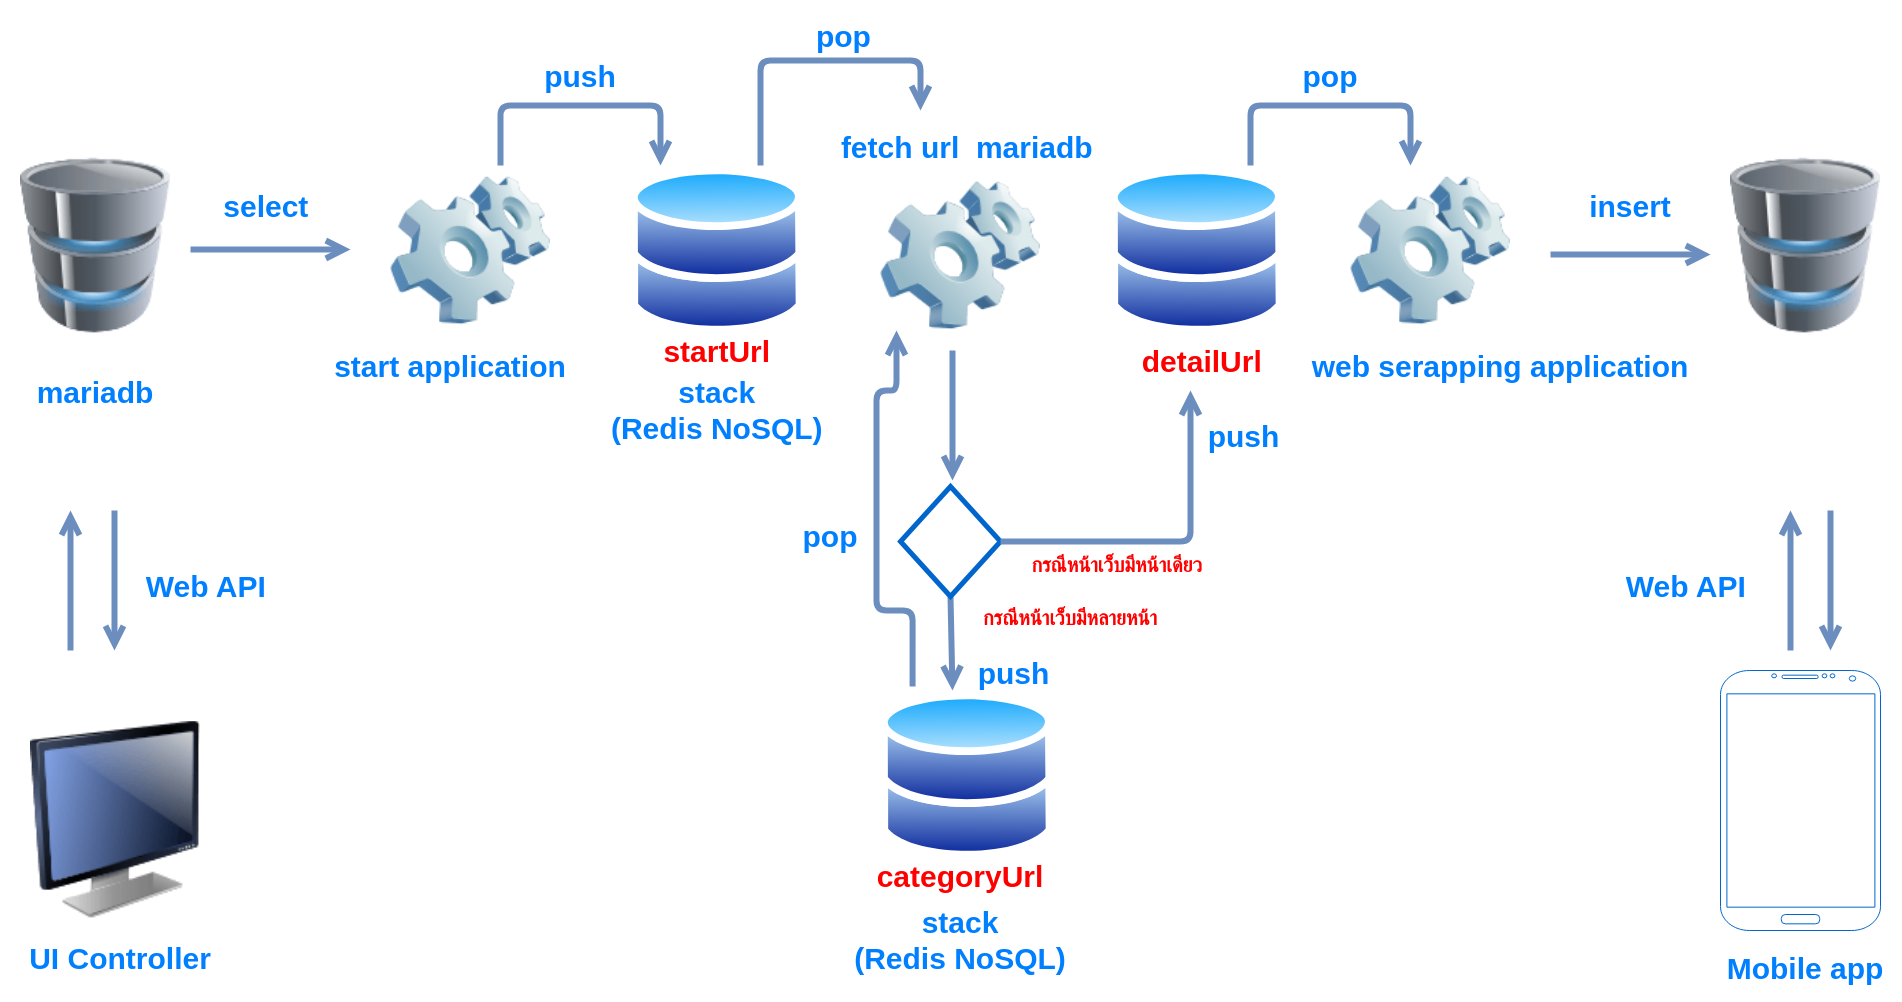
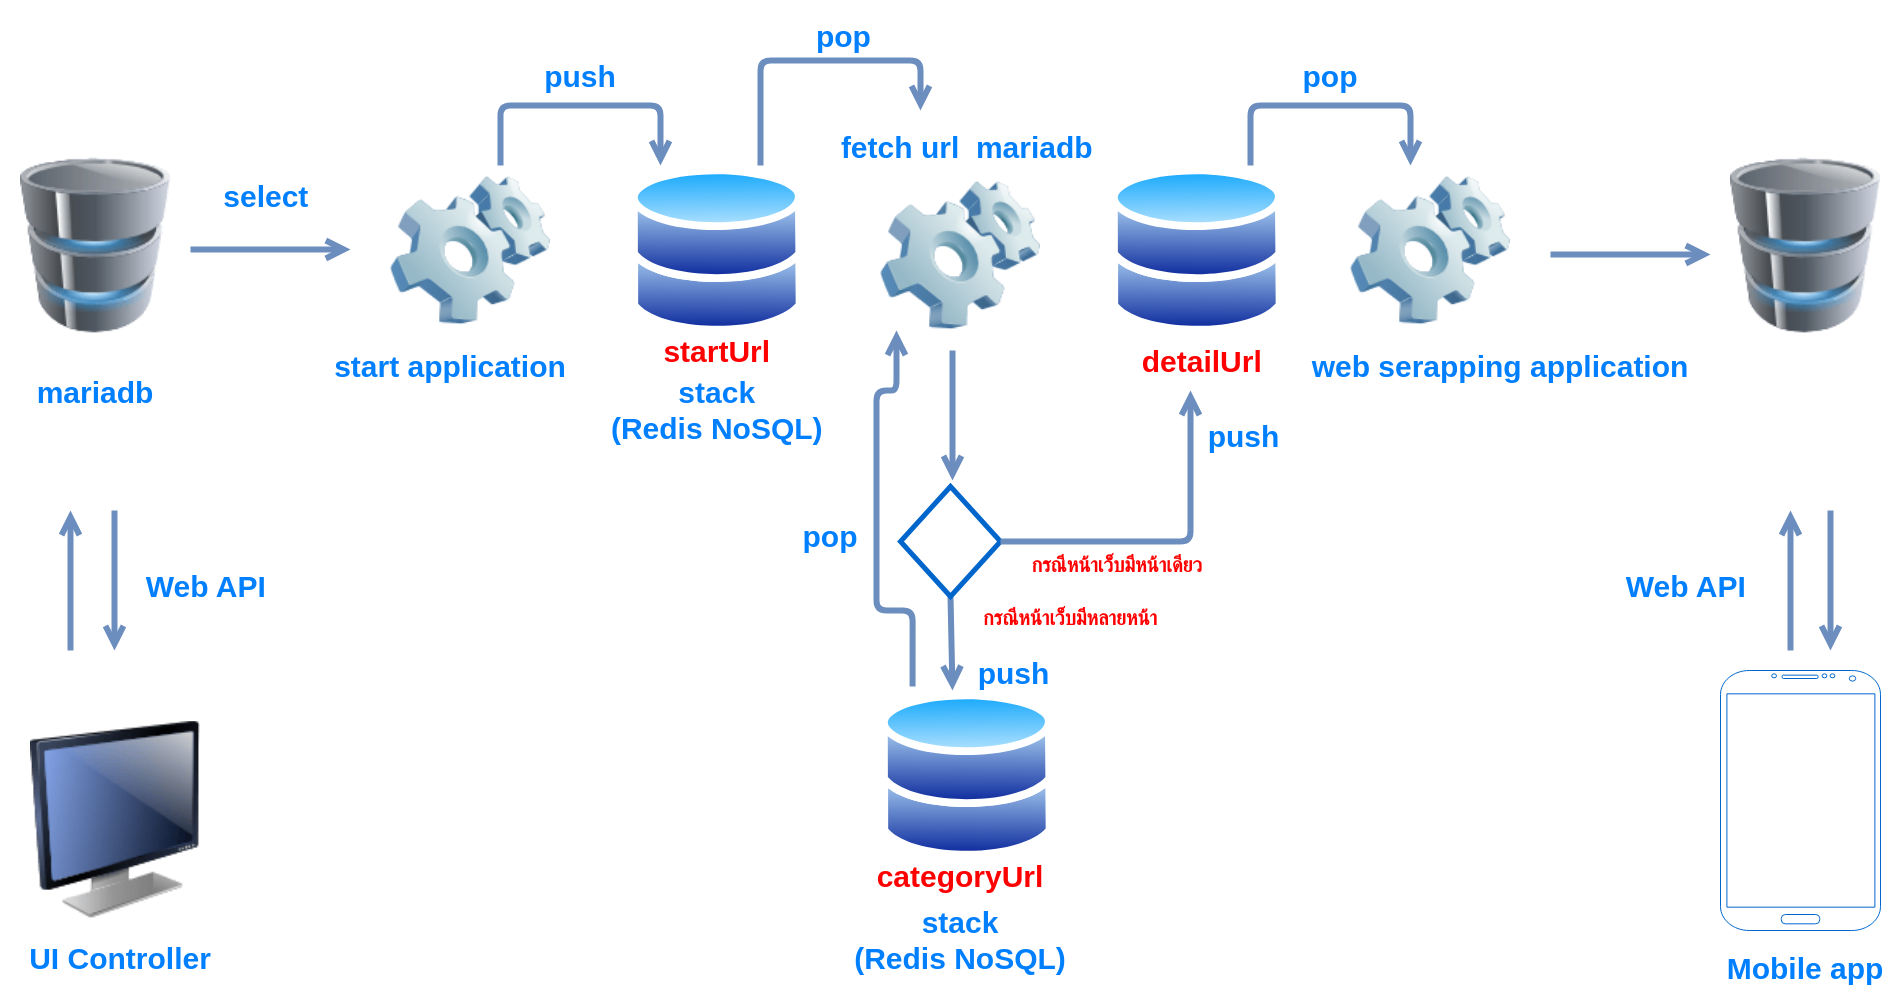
(271, 204) -> (271, 194)
(1631, 204) -> none
